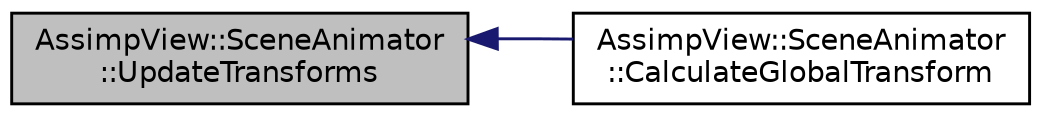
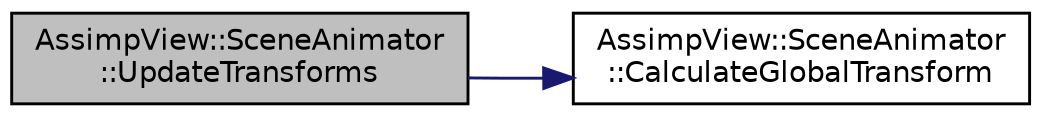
(535, 39) -> (506, 78)
